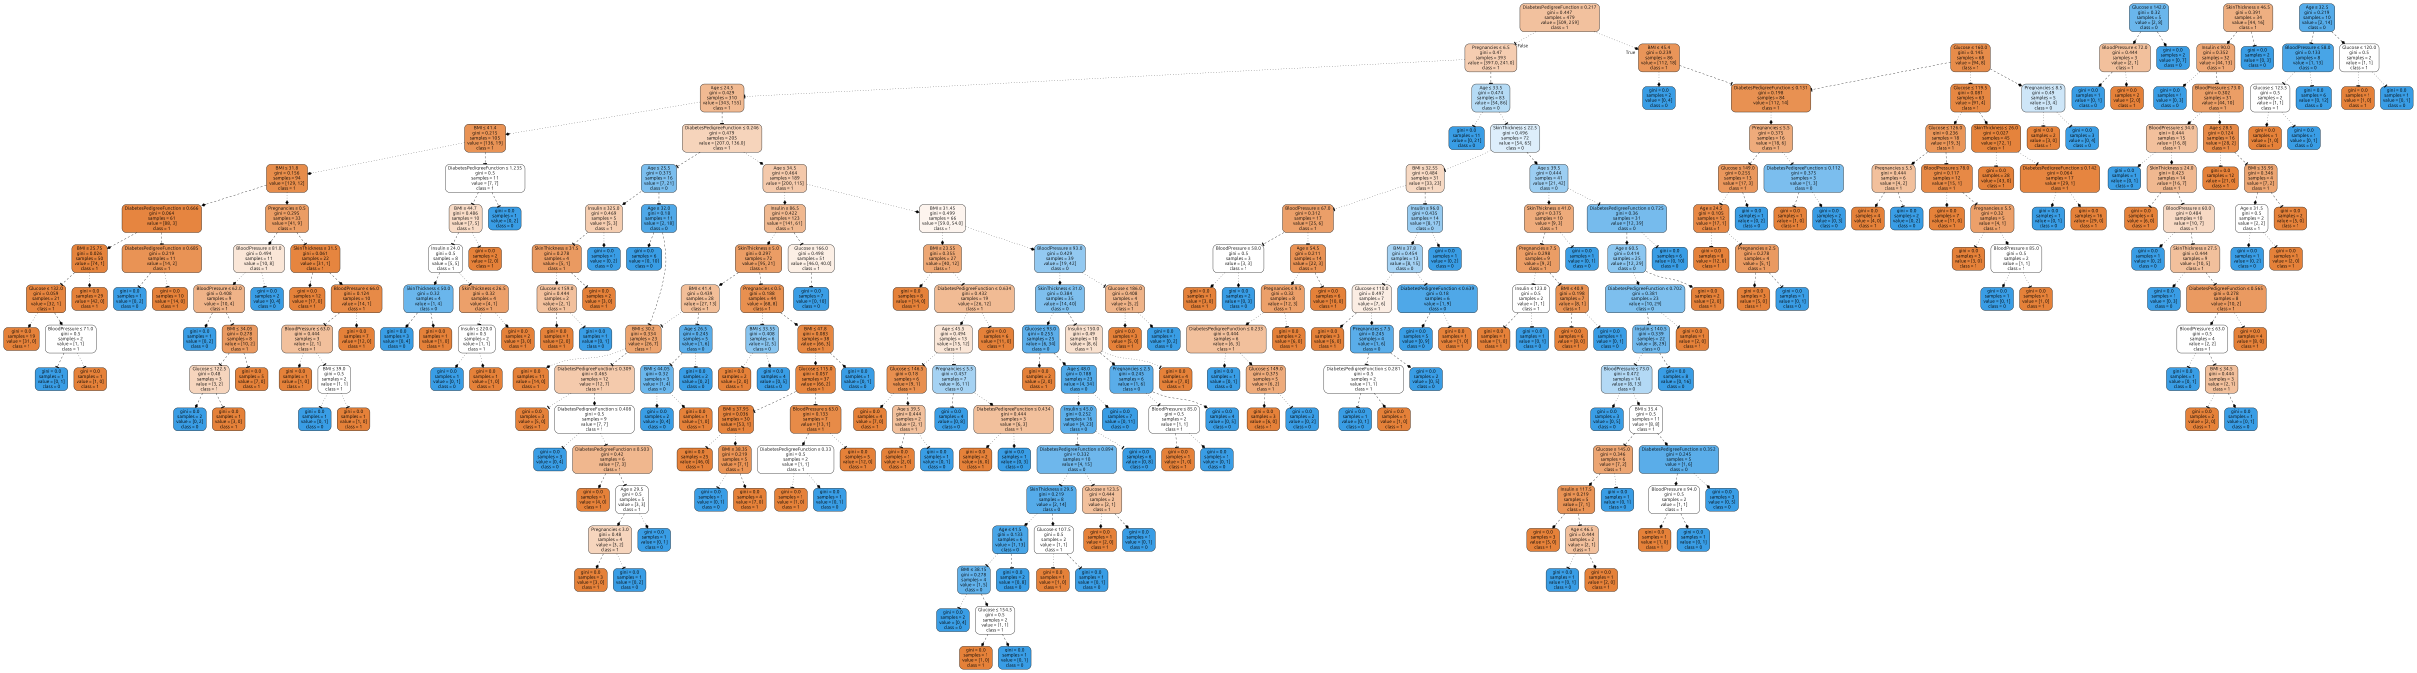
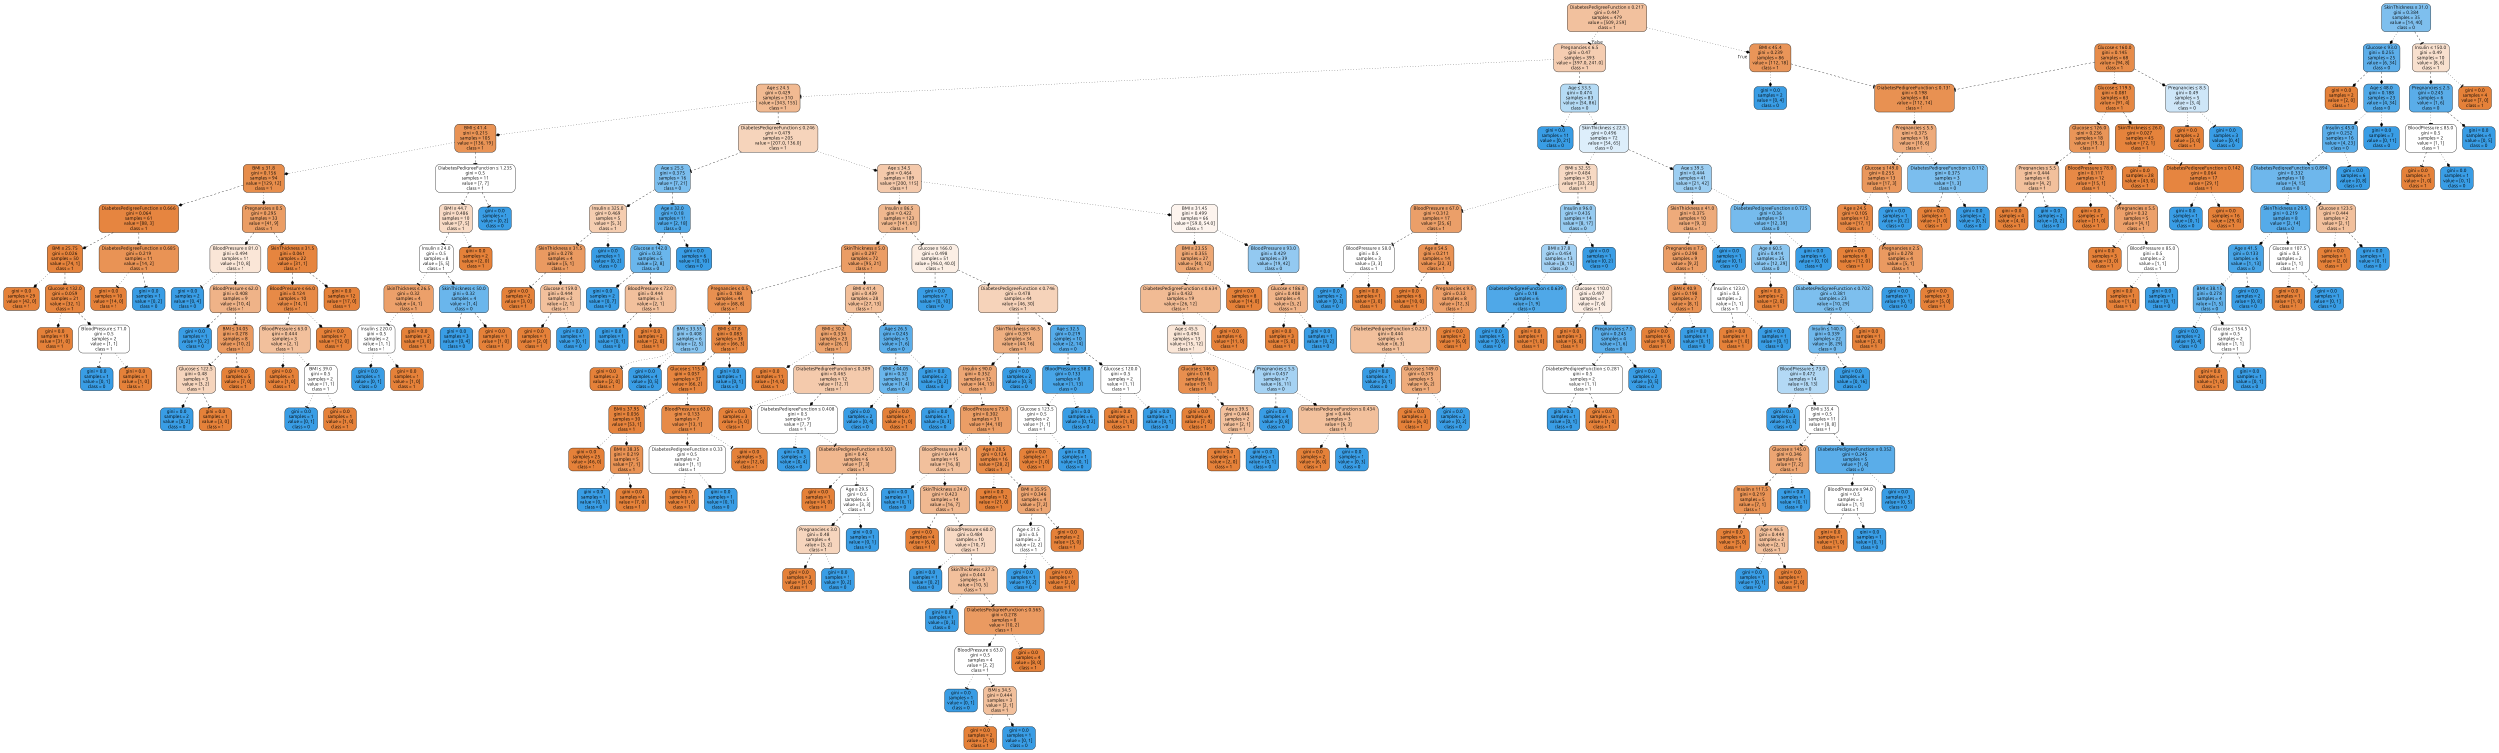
(1959, 116) -> (2102, 117)
(1060, 277) -> none
(664, 279) -> (662, 238)
none -> (1018, 299)
(816, 357) -> (710, 358)
